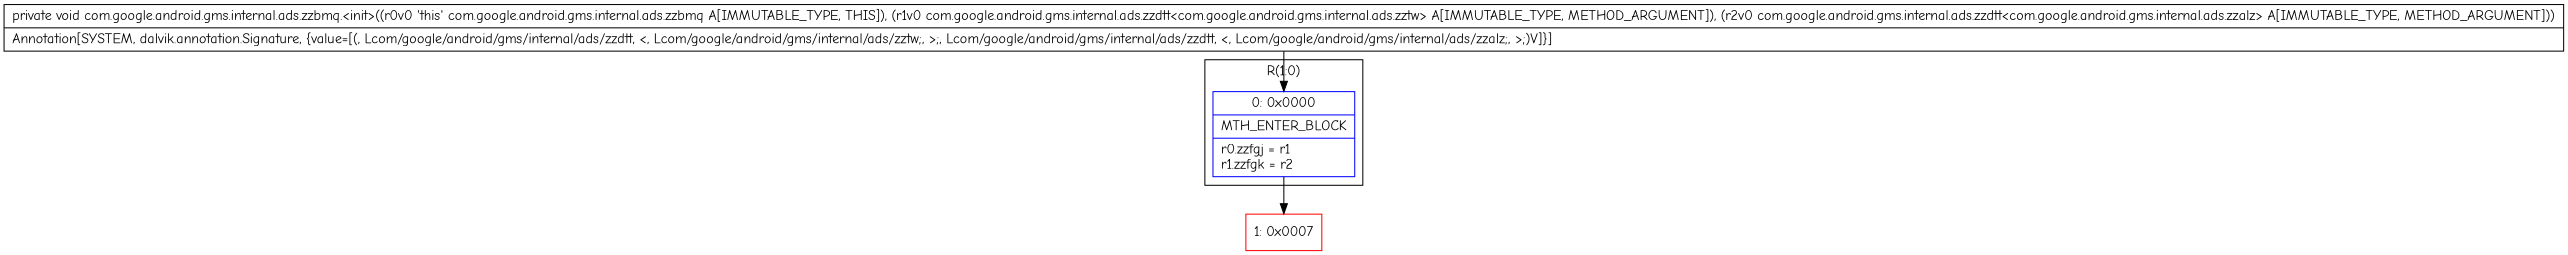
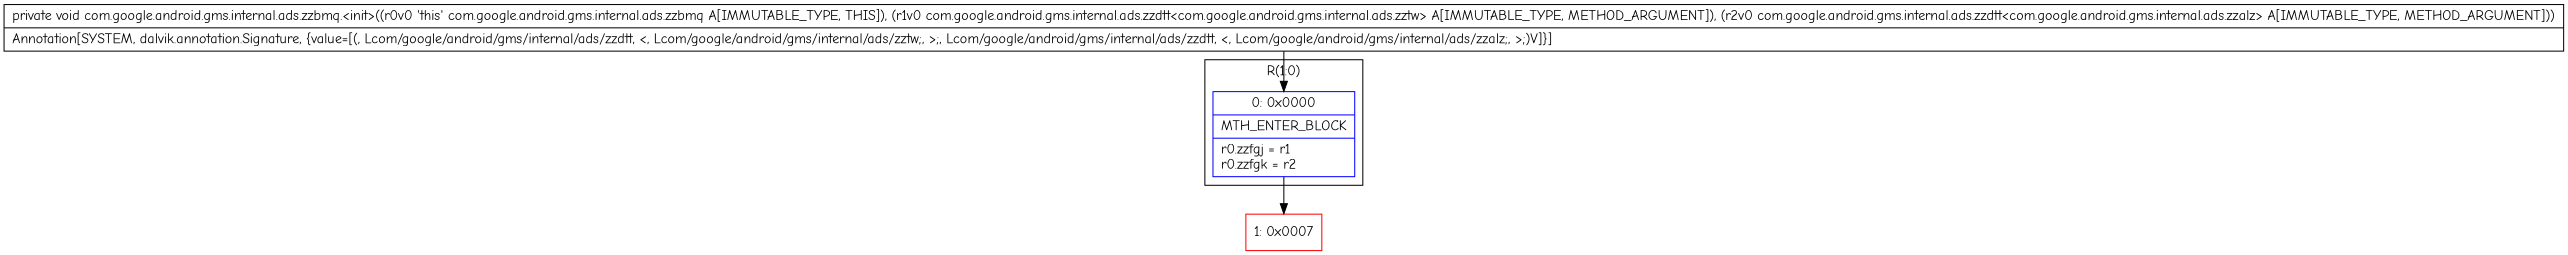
(1258, 165) -> (1259, 165)
